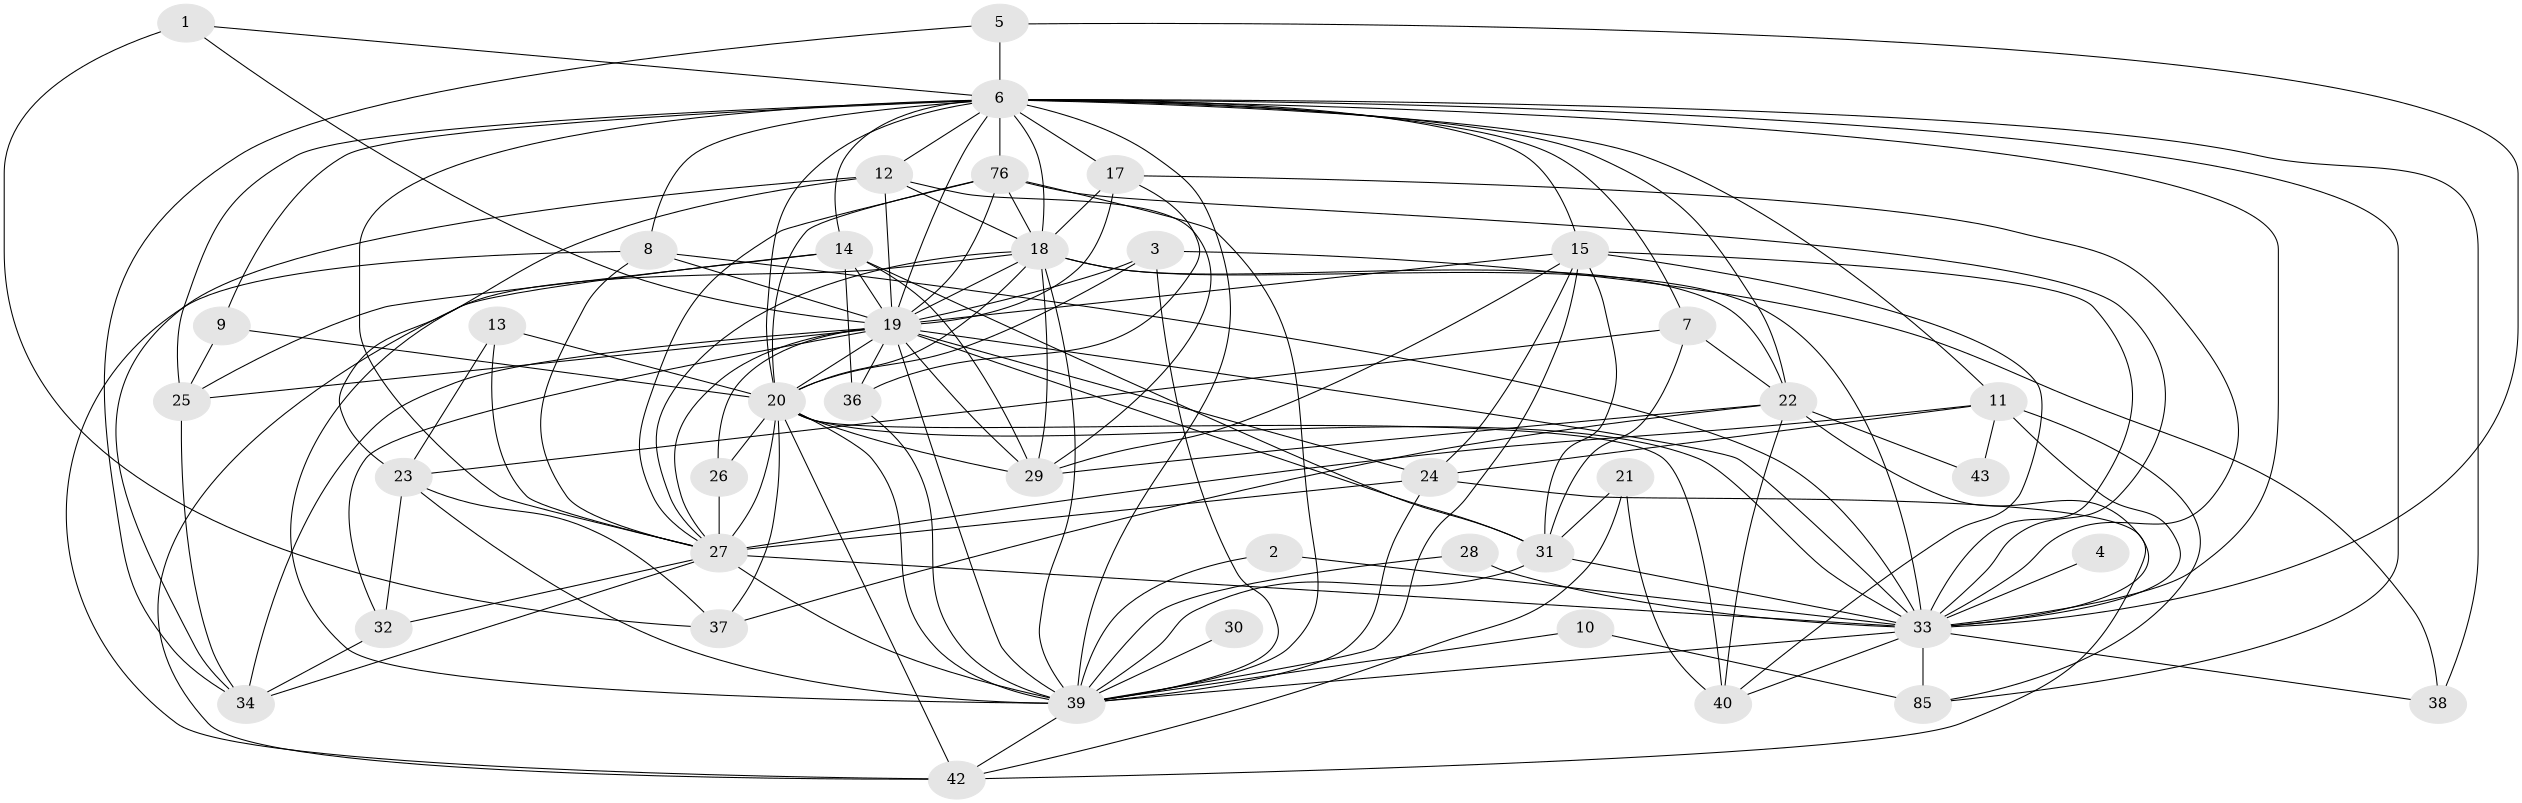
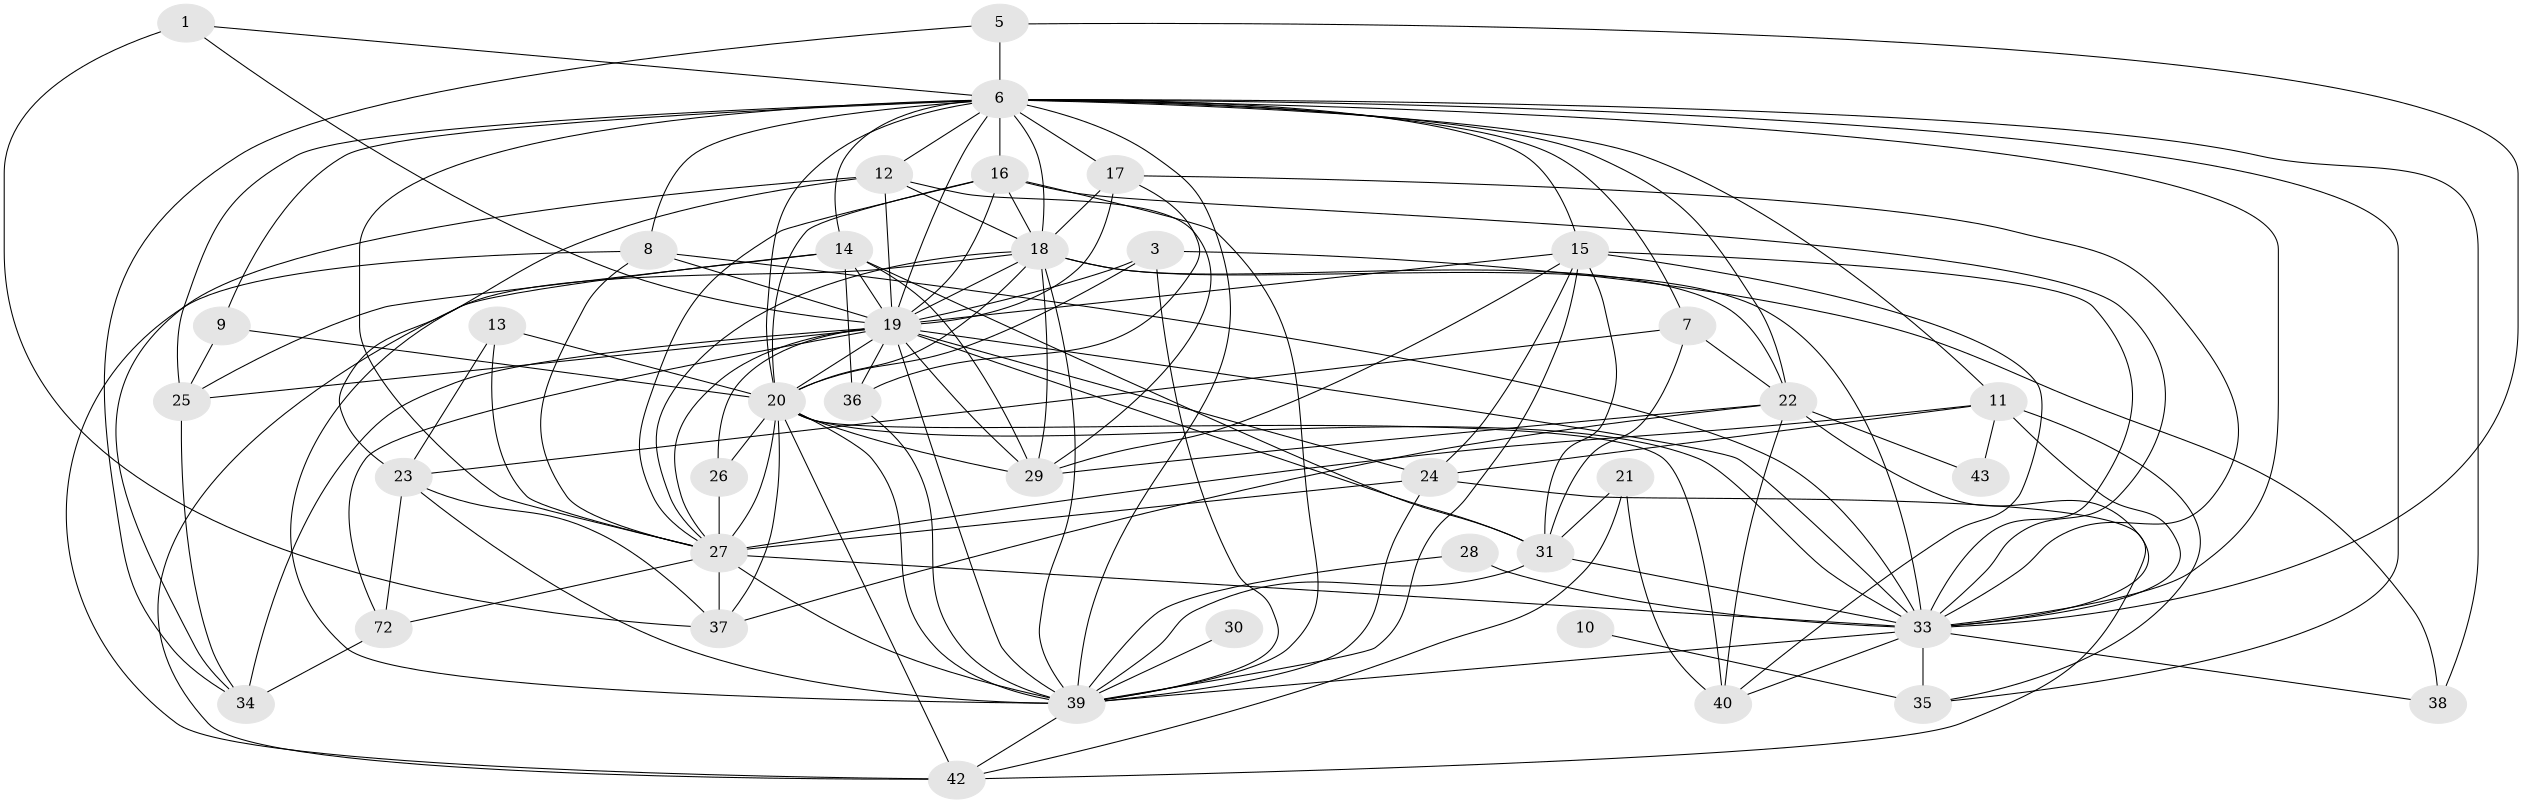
(1000, 175) -> (1000, 175)
(1274, 553) -> none
(2101, 553) -> none
(384, 629) -> (384, 629)
(483, 629) -> (719, 591)
(1331, 667) -> none
(1923, 704) -> (1923, 704)
